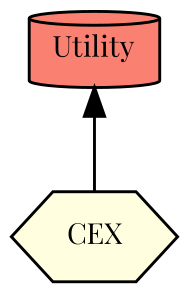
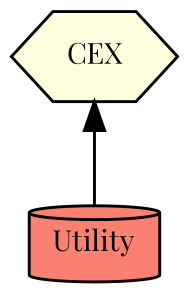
(94, 154) -> (94, 168)
